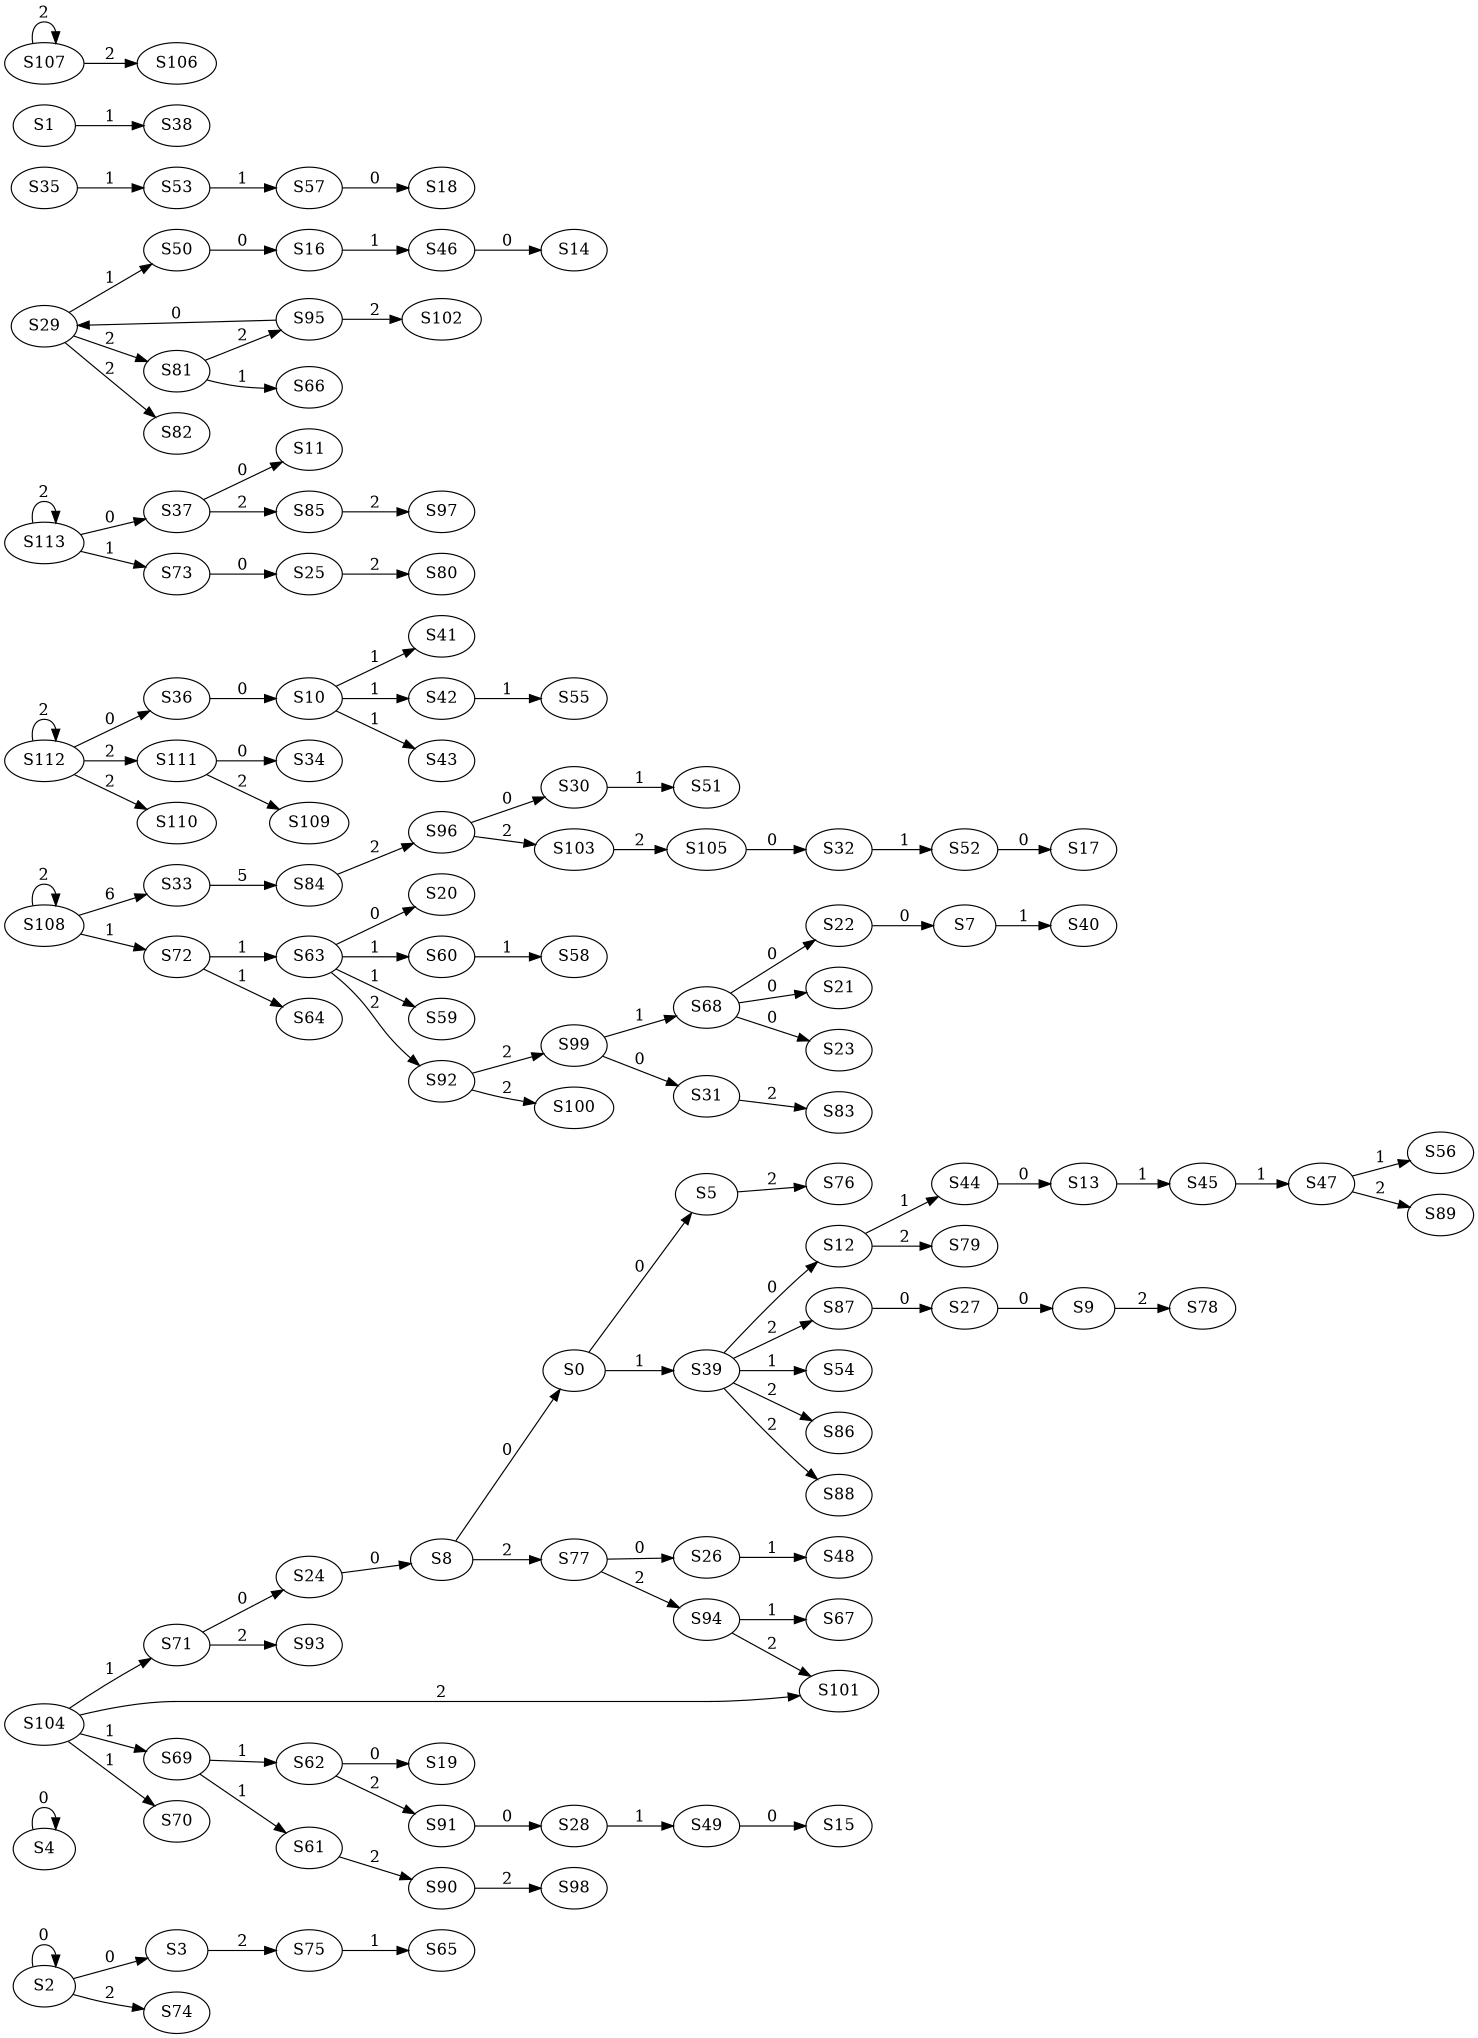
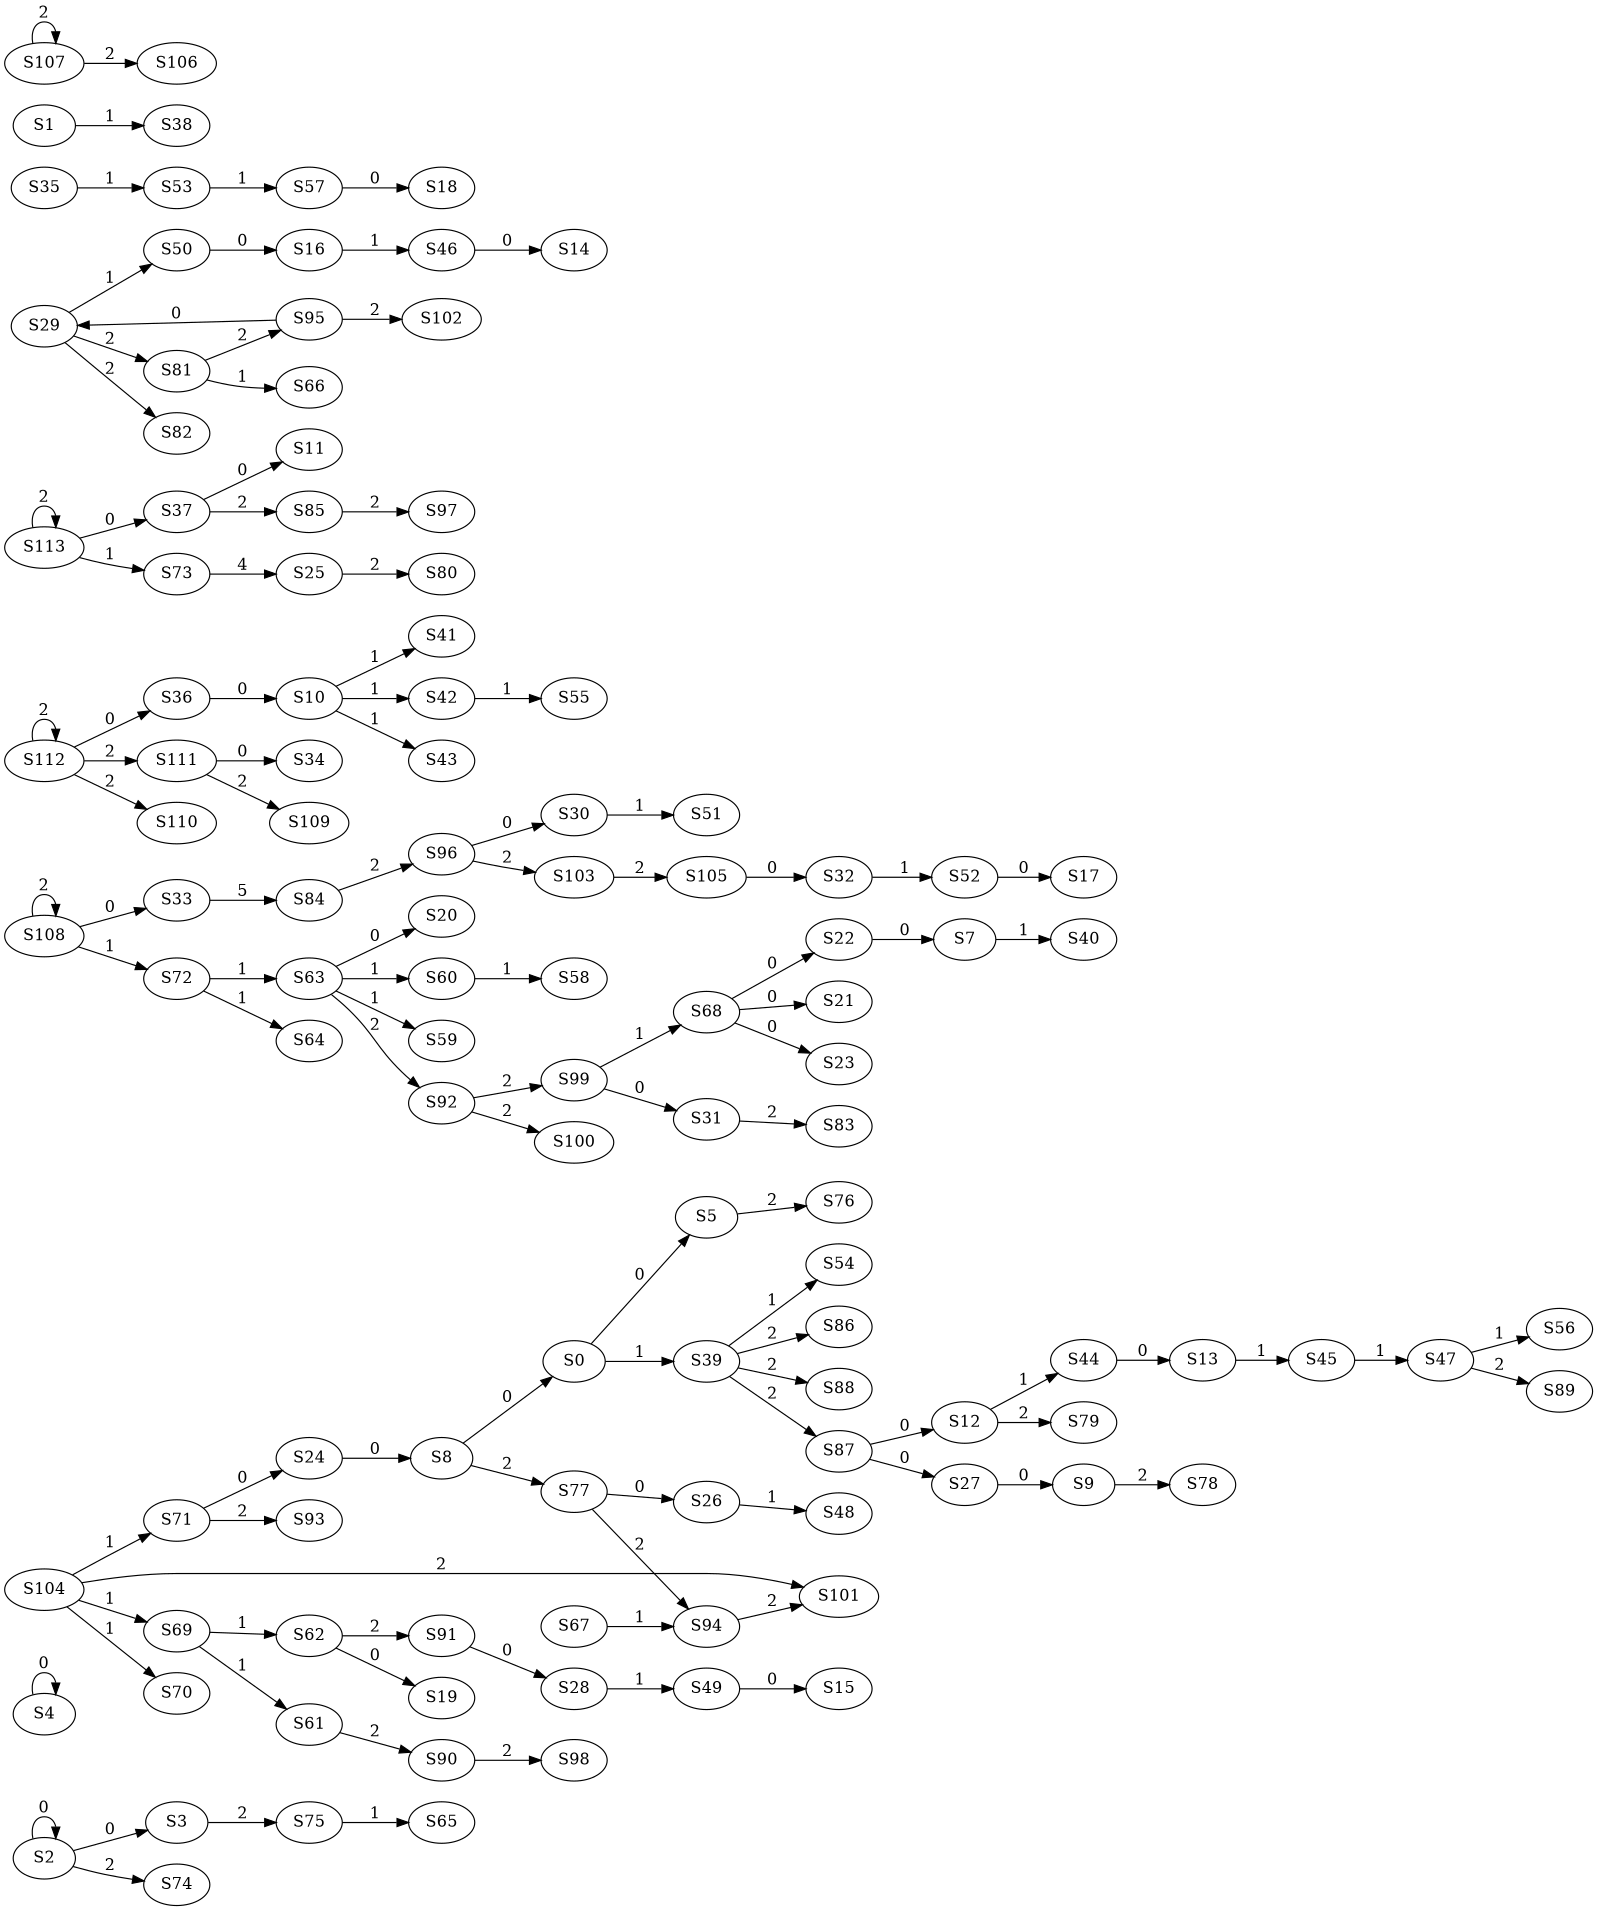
(243, 565) -> (243, 565)
(111, 895) -> (111, 908)
(765, 1310) -> (896, 1438)
(767, 1620) -> (634, 1627)
